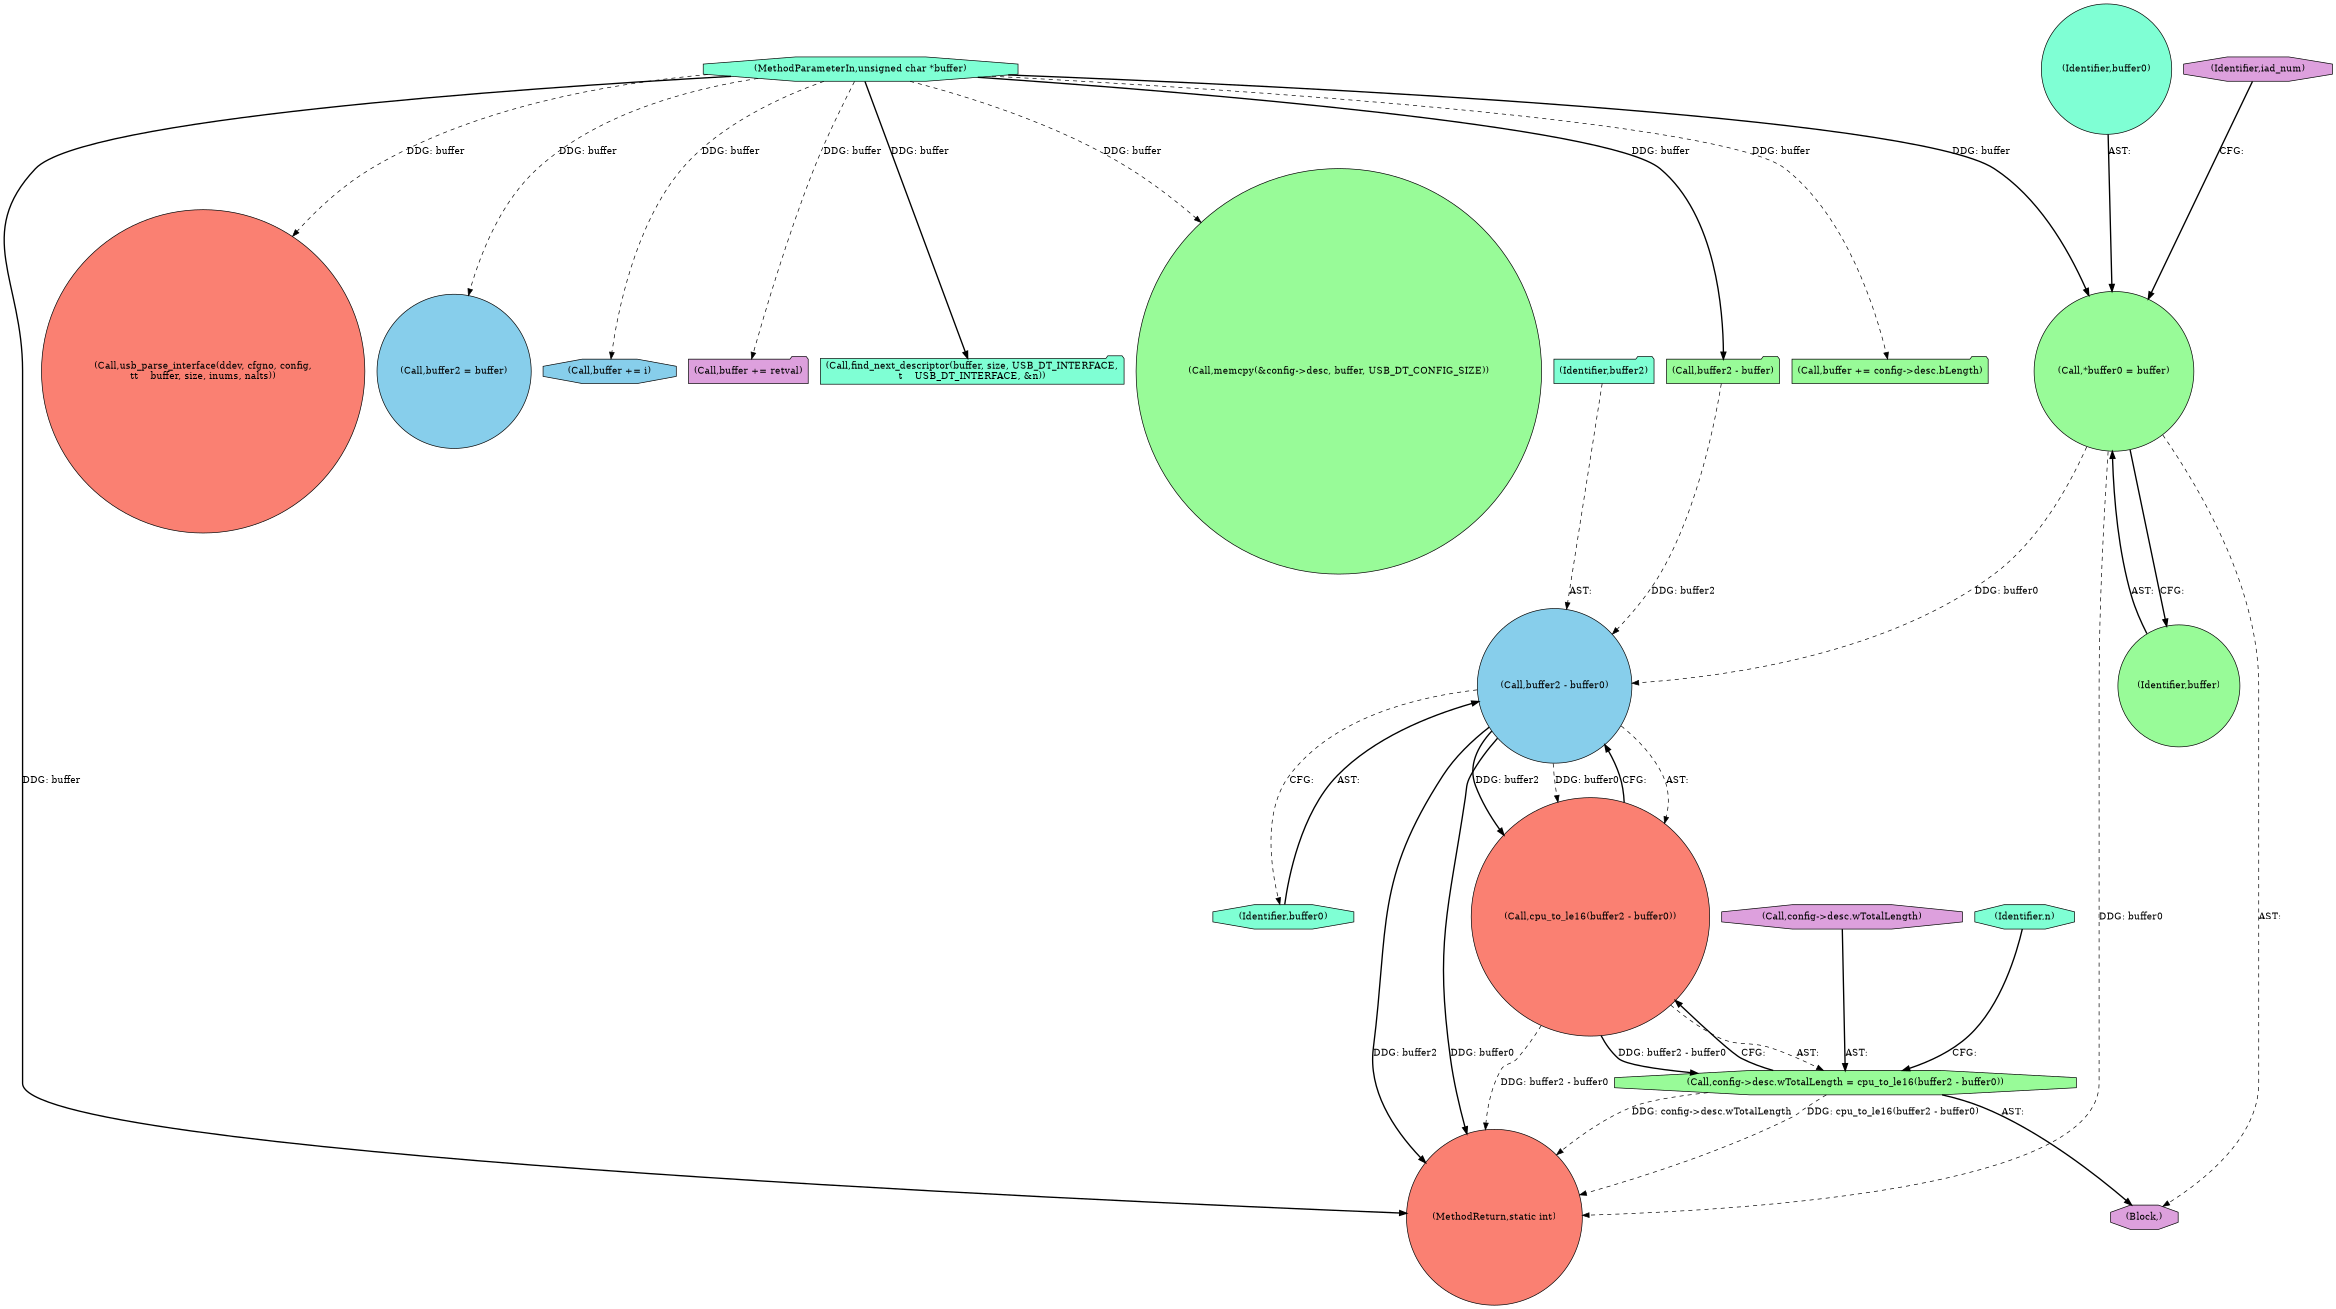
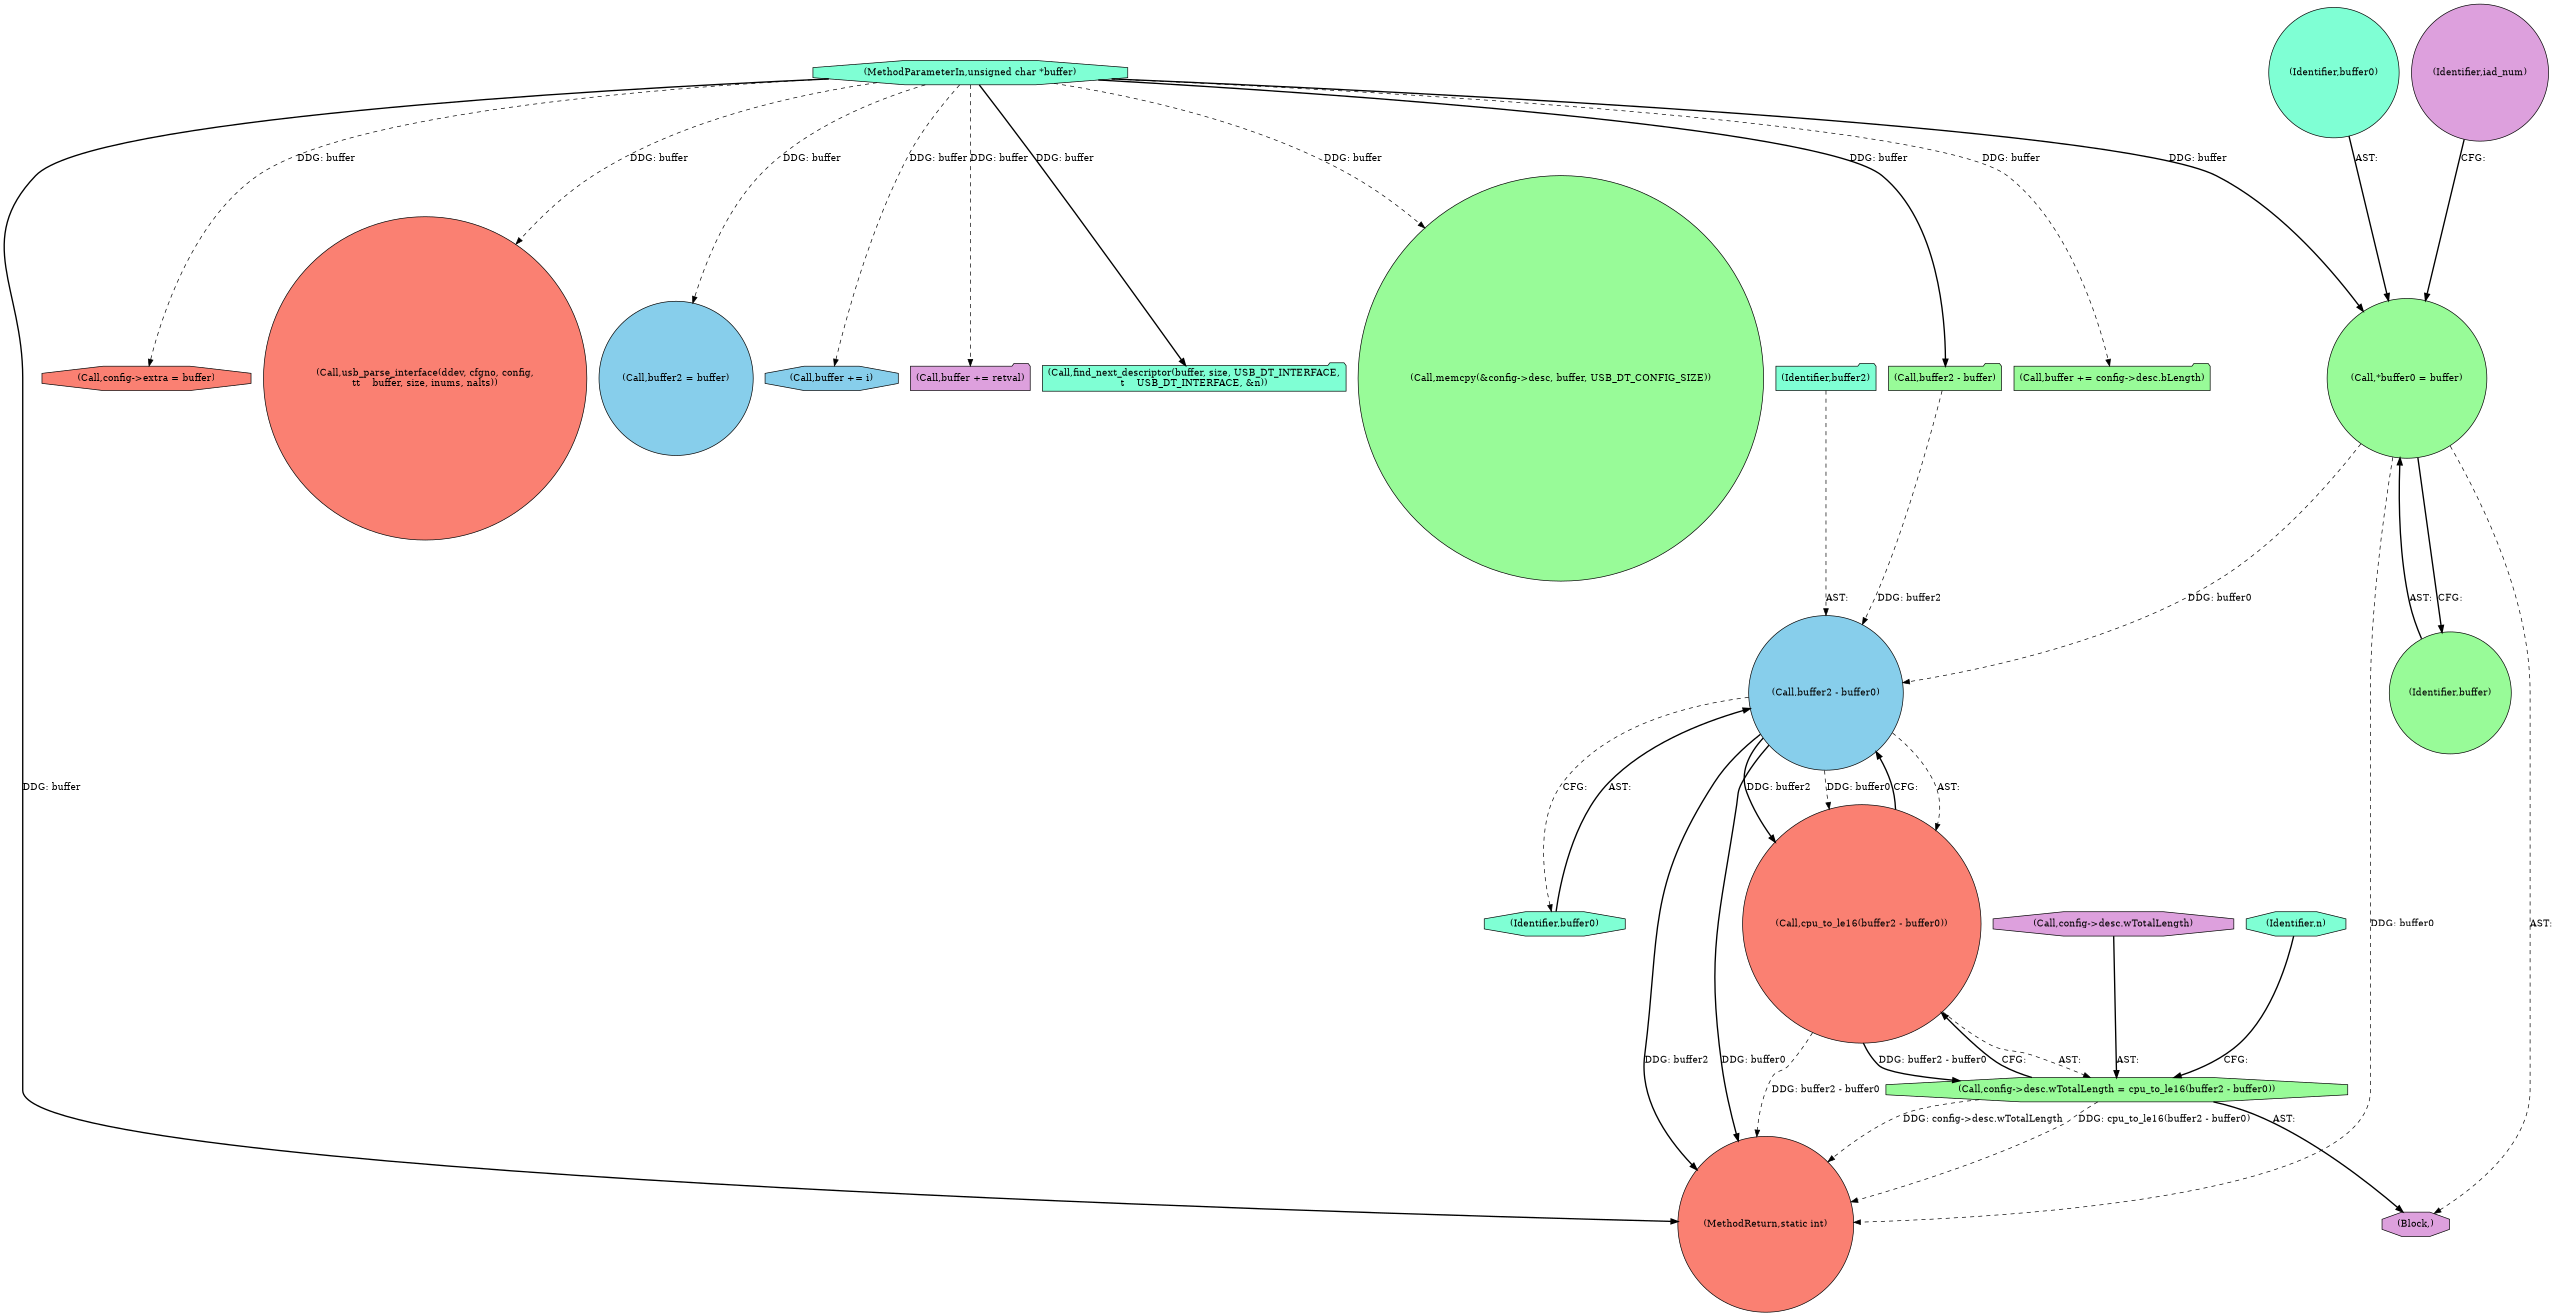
(2258, 69) -> (2480, 73)
none -> (147, 378)
